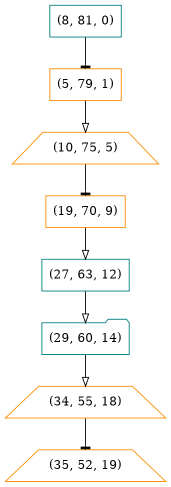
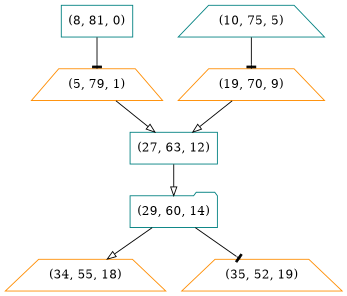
(86, 85) -> (97, 85)
(86, 112) -> (132, 114)
(86, 148) -> (251, 21)
(86, 212) -> (251, 85)
(86, 432) -> (216, 242)
